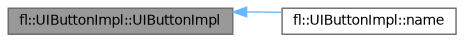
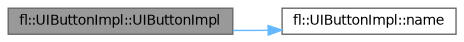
(264, 12) -> (250, 30)
